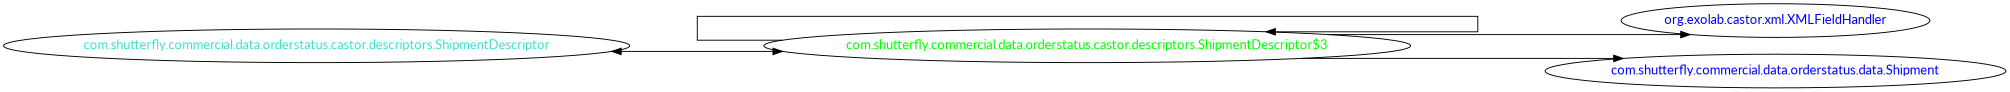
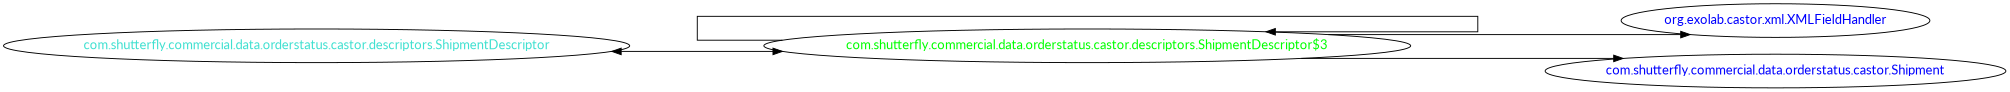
(1776, 71) -> (1776, 71)
